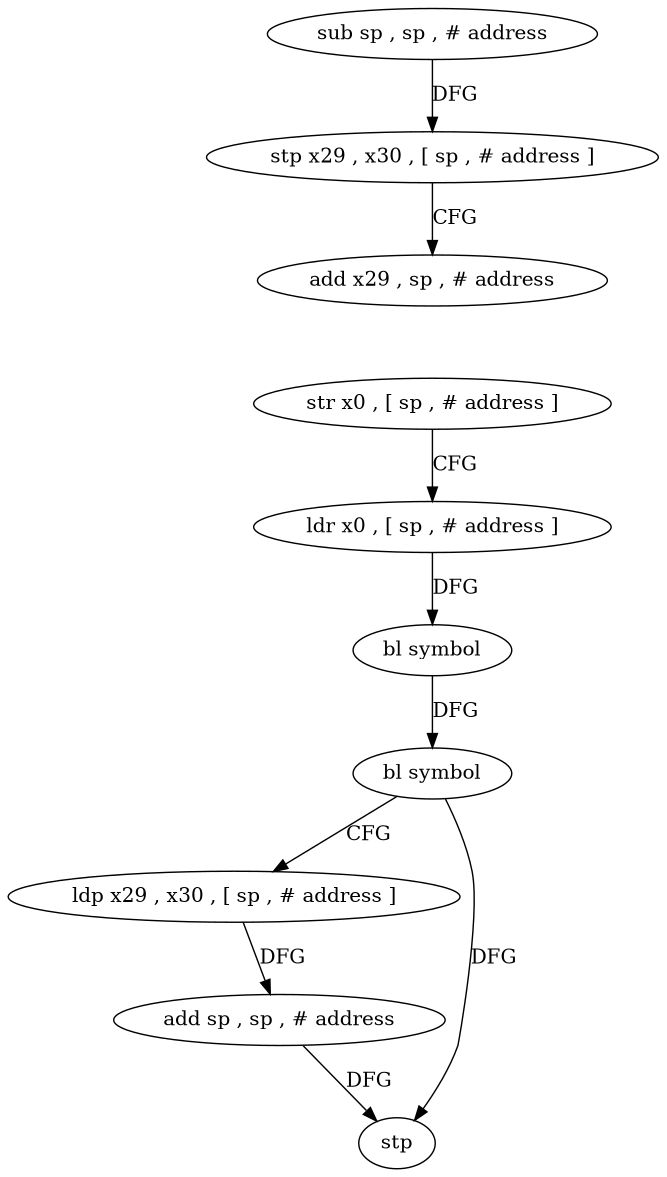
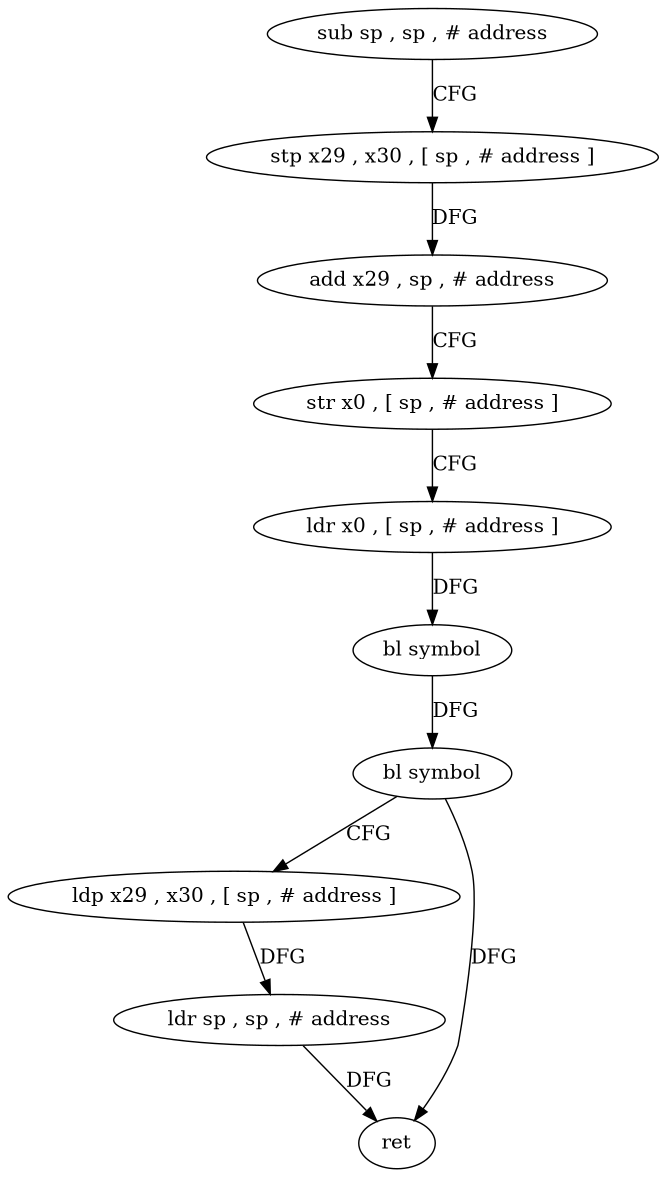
(455, 96) -> (455, 96)
(455, 219) -> (455, 219)
none -> (432, 335)
(279, 1020) -> (279, 1020)
(397, 1143) -> (397, 1143)
